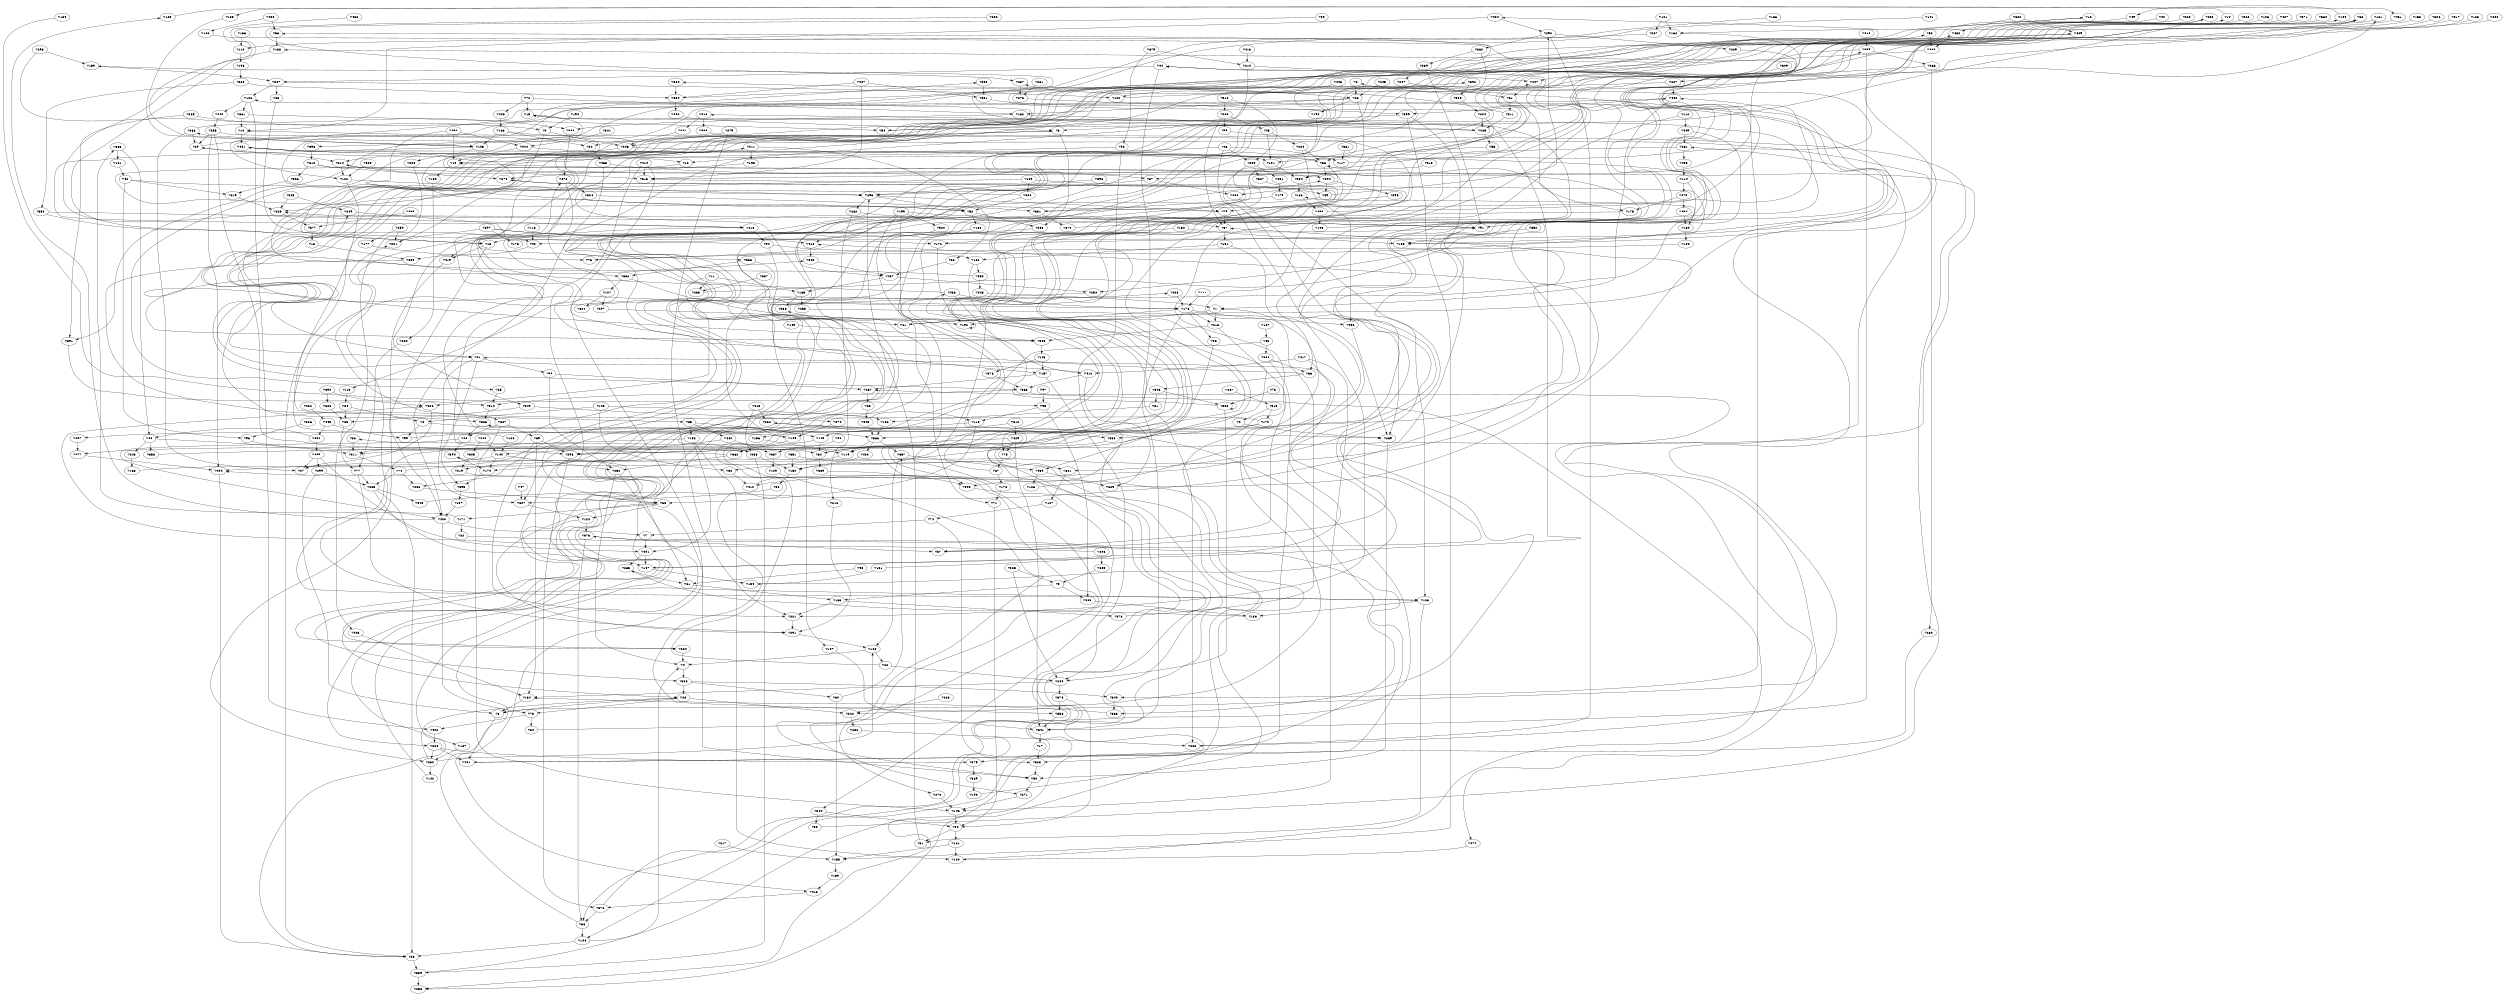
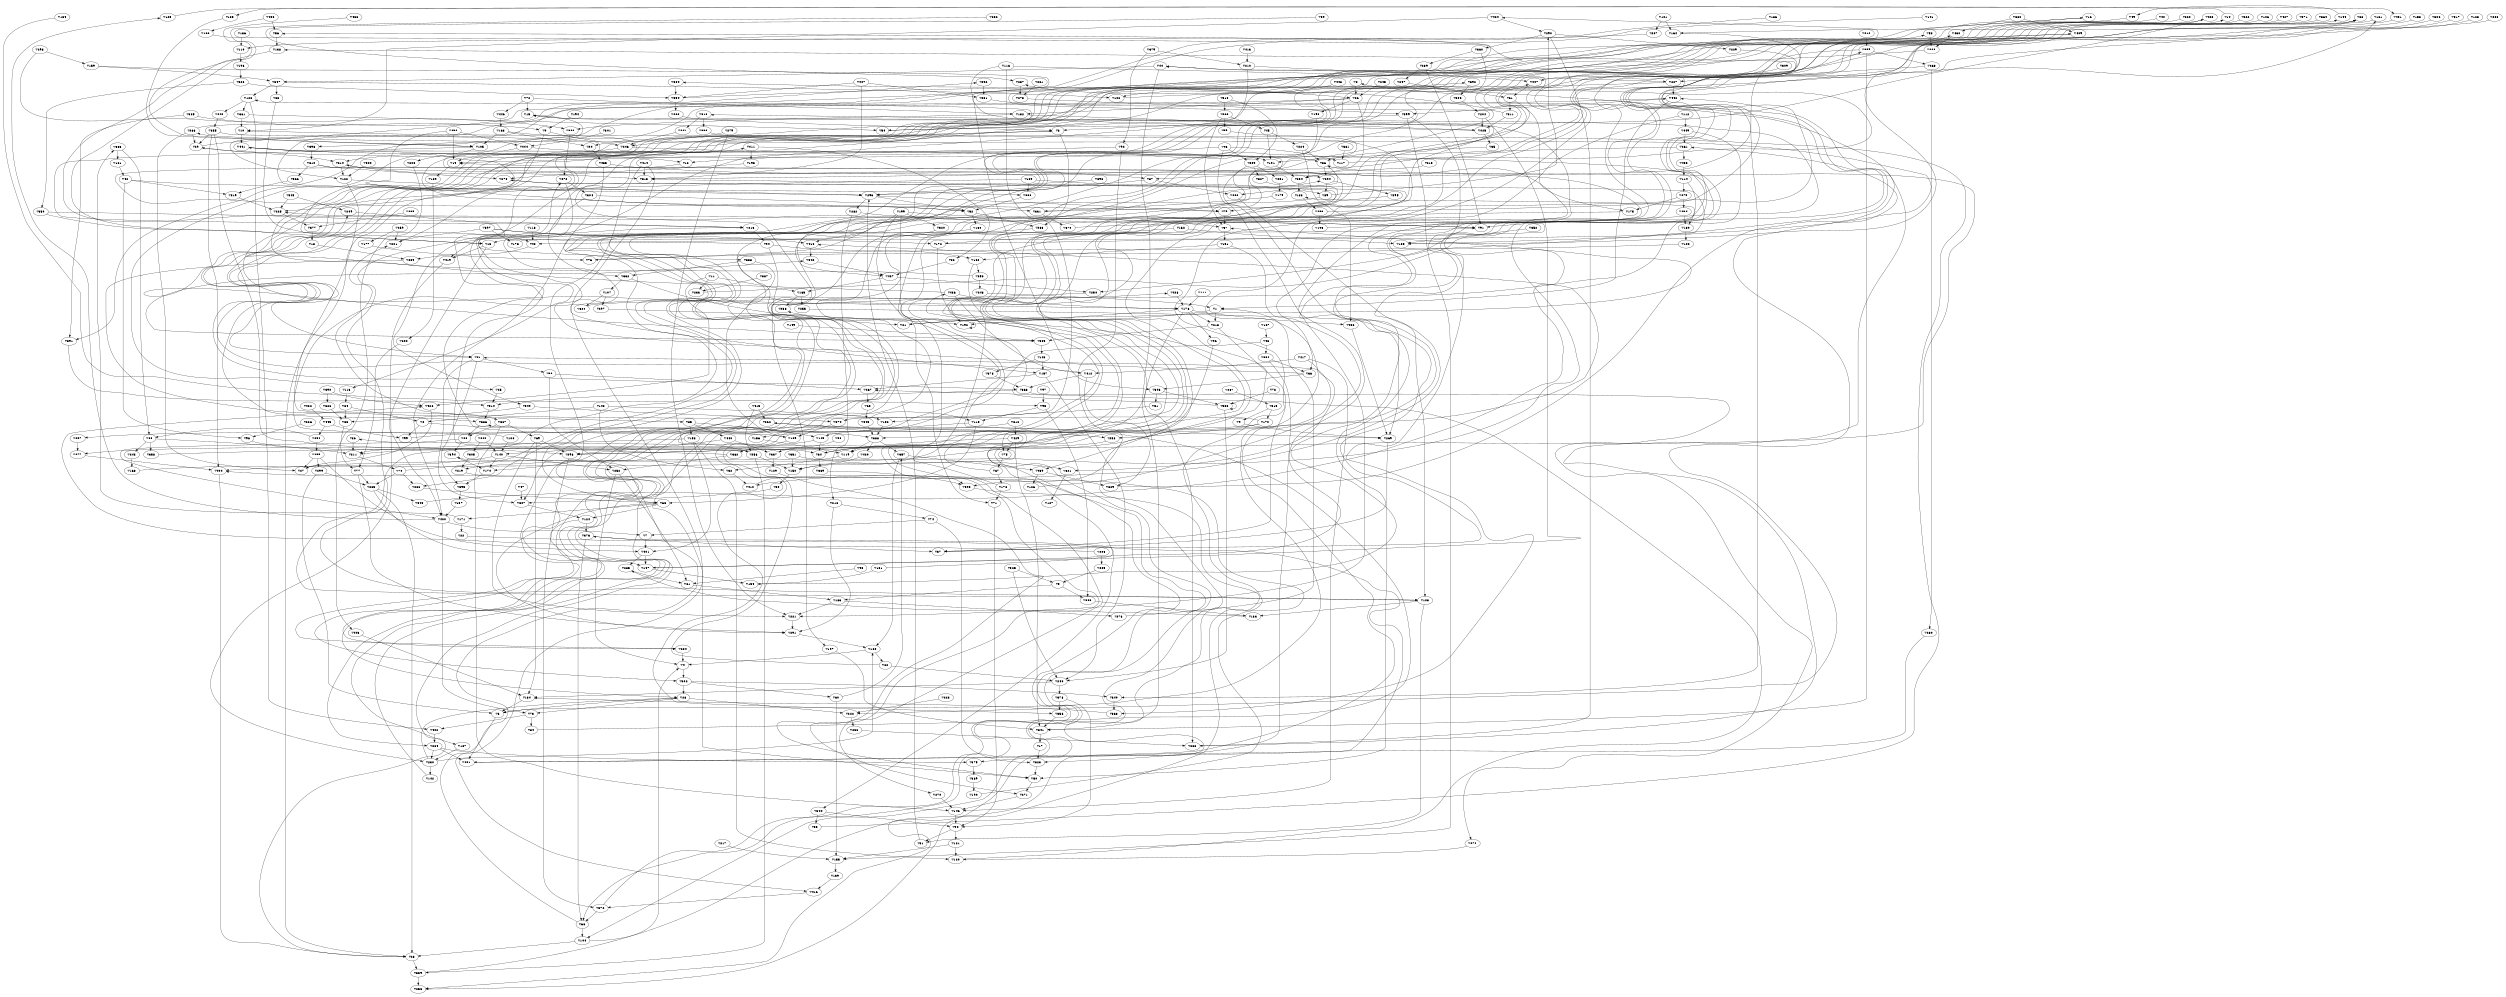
none -> (1006, 66)
(762, 102) -> (819, 100)
(991, 511) -> (882, 511)
